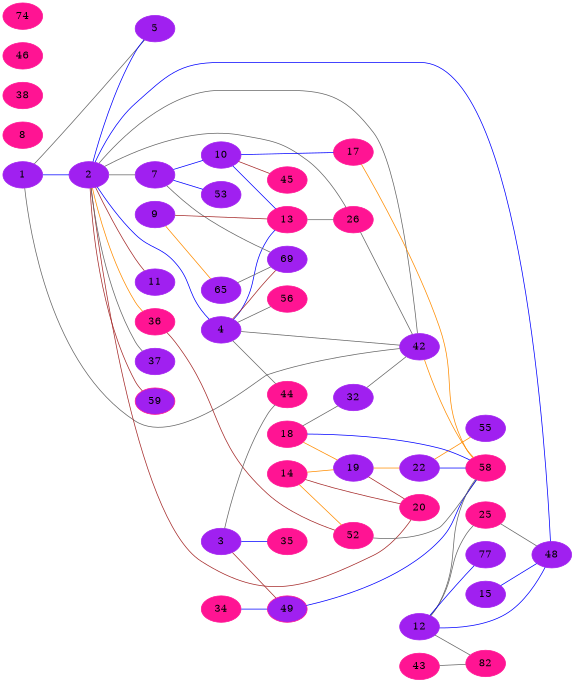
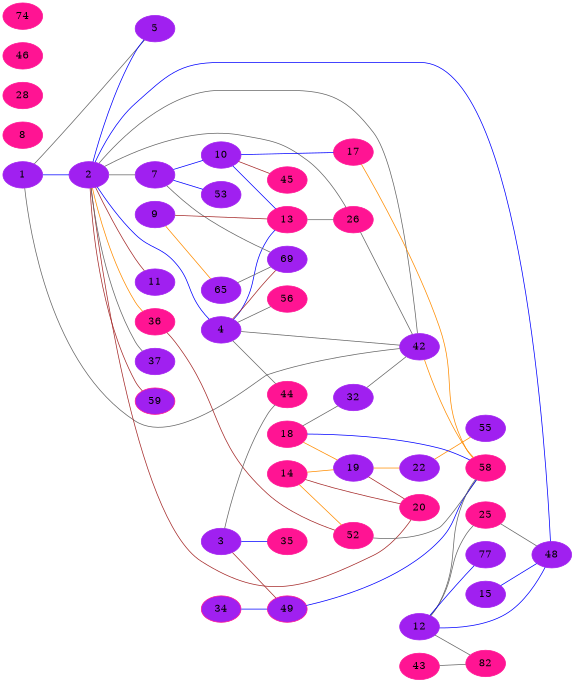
(23, 96) -> (23, 96)
(453, 468) -> none
(221, 609) -> (221, 609)
